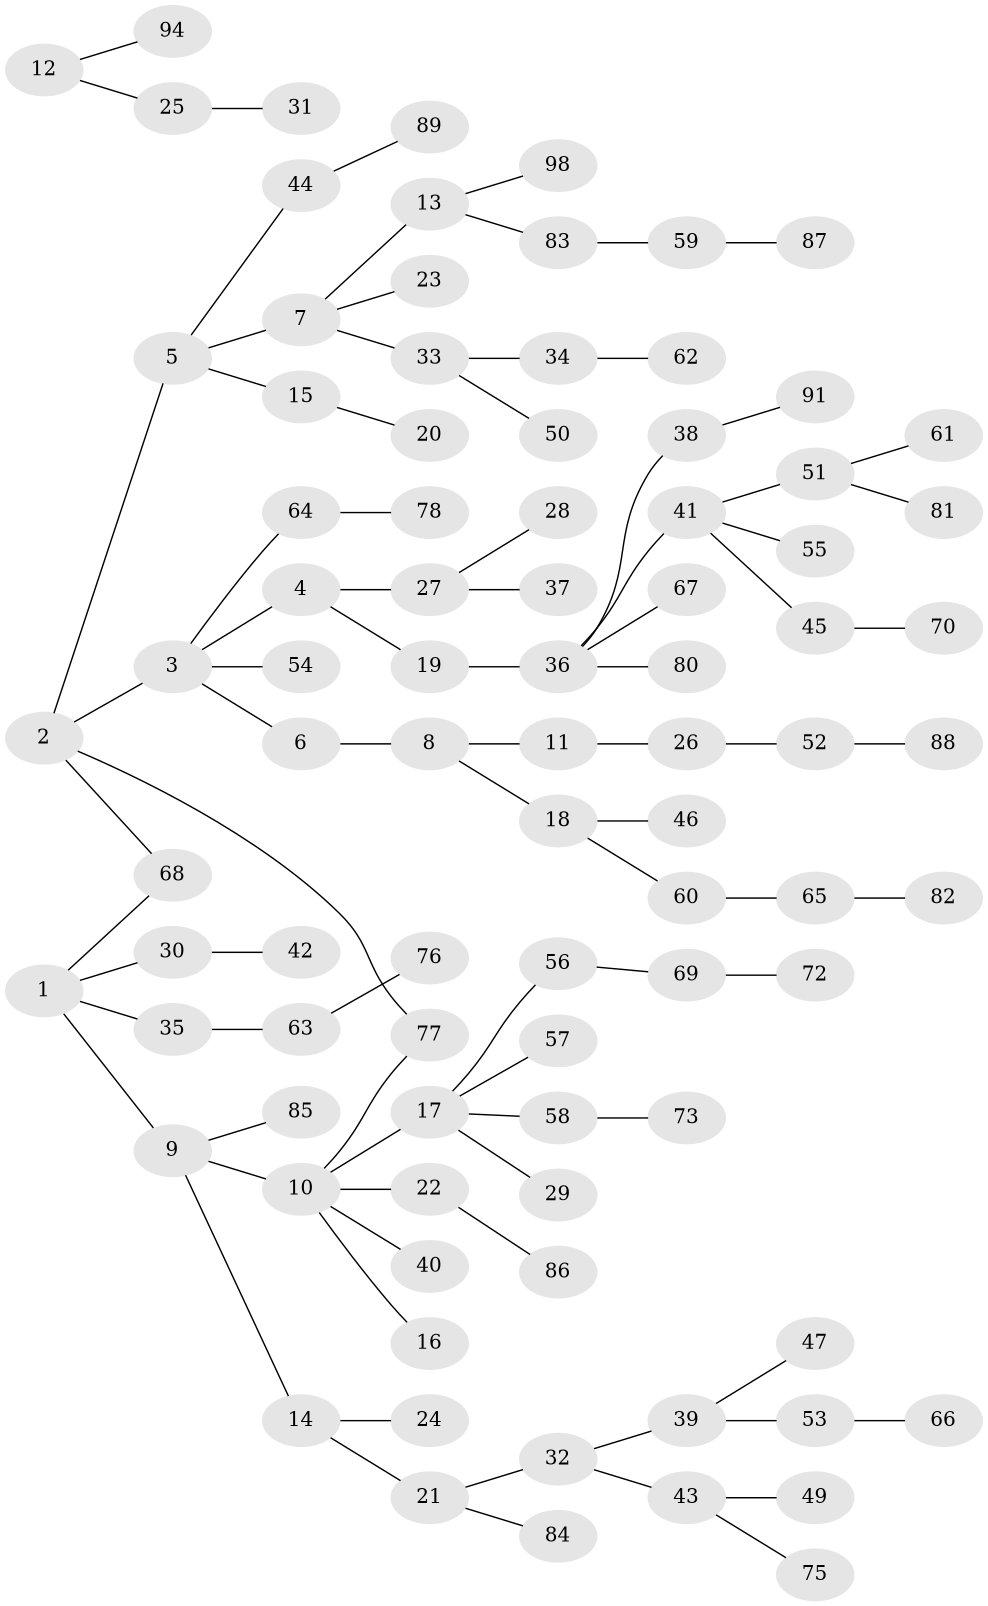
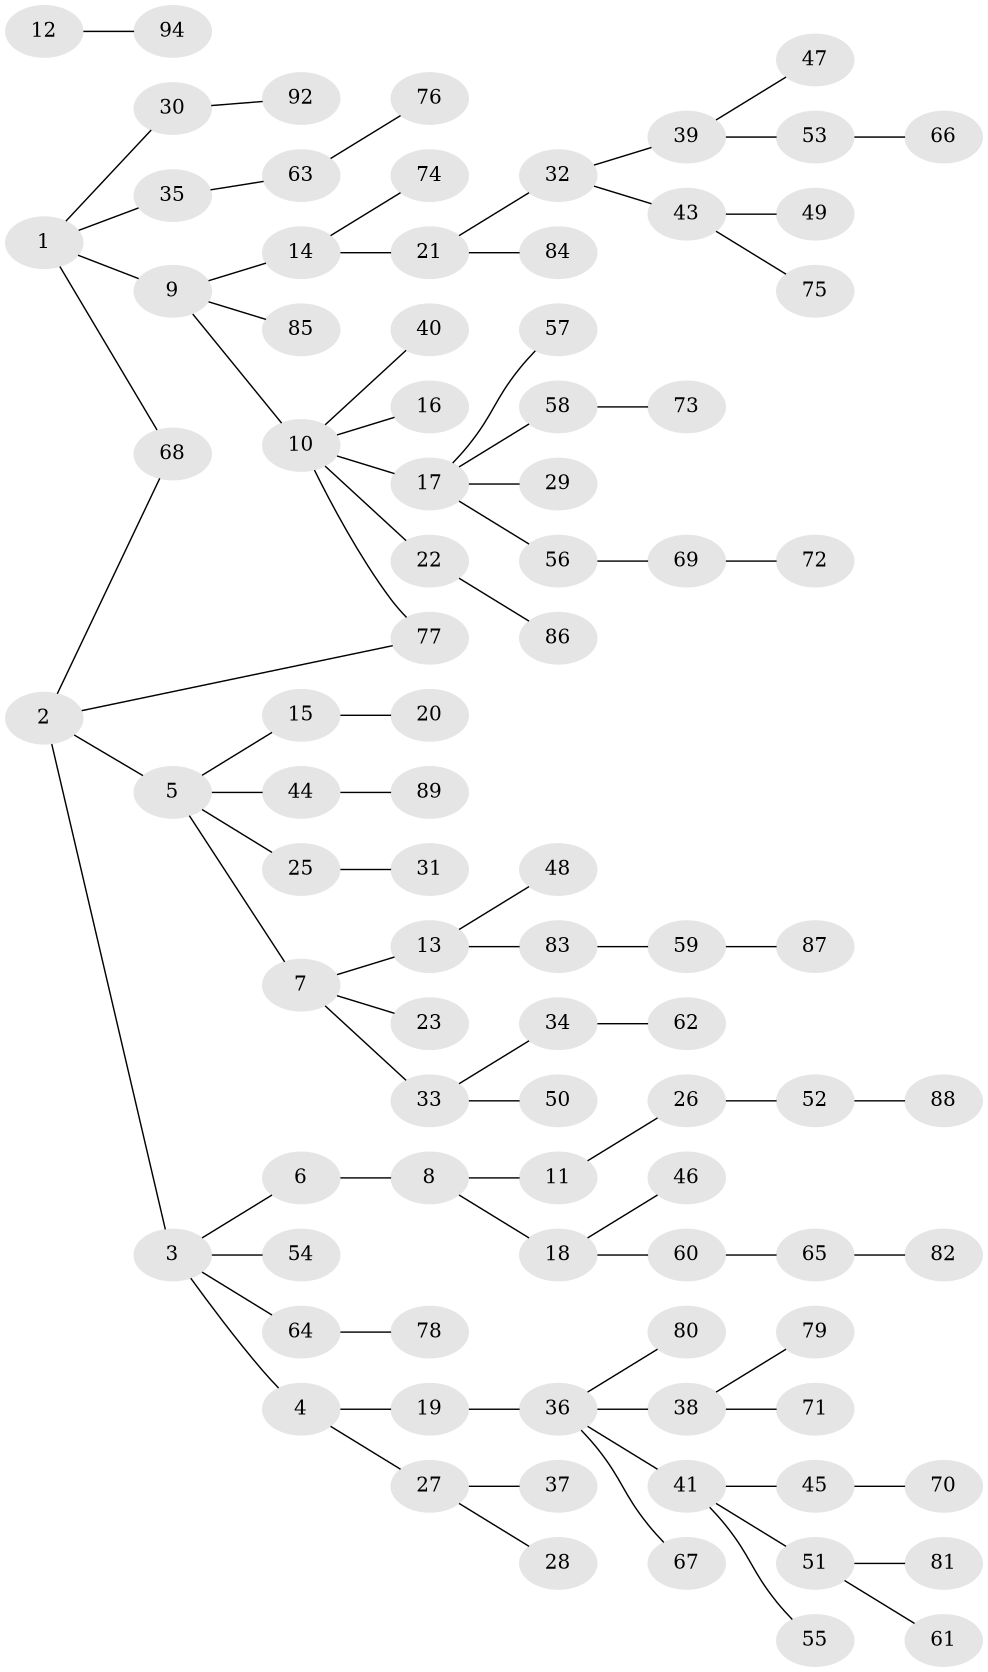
(109, 89) -> (237, 831)
(558, 166) -> (558, 870)
(815, 397) -> (815, 1409)
(301, 952) -> (301, 99)
none -> (815, 1332)
(430, 1421) -> (430, 176)
